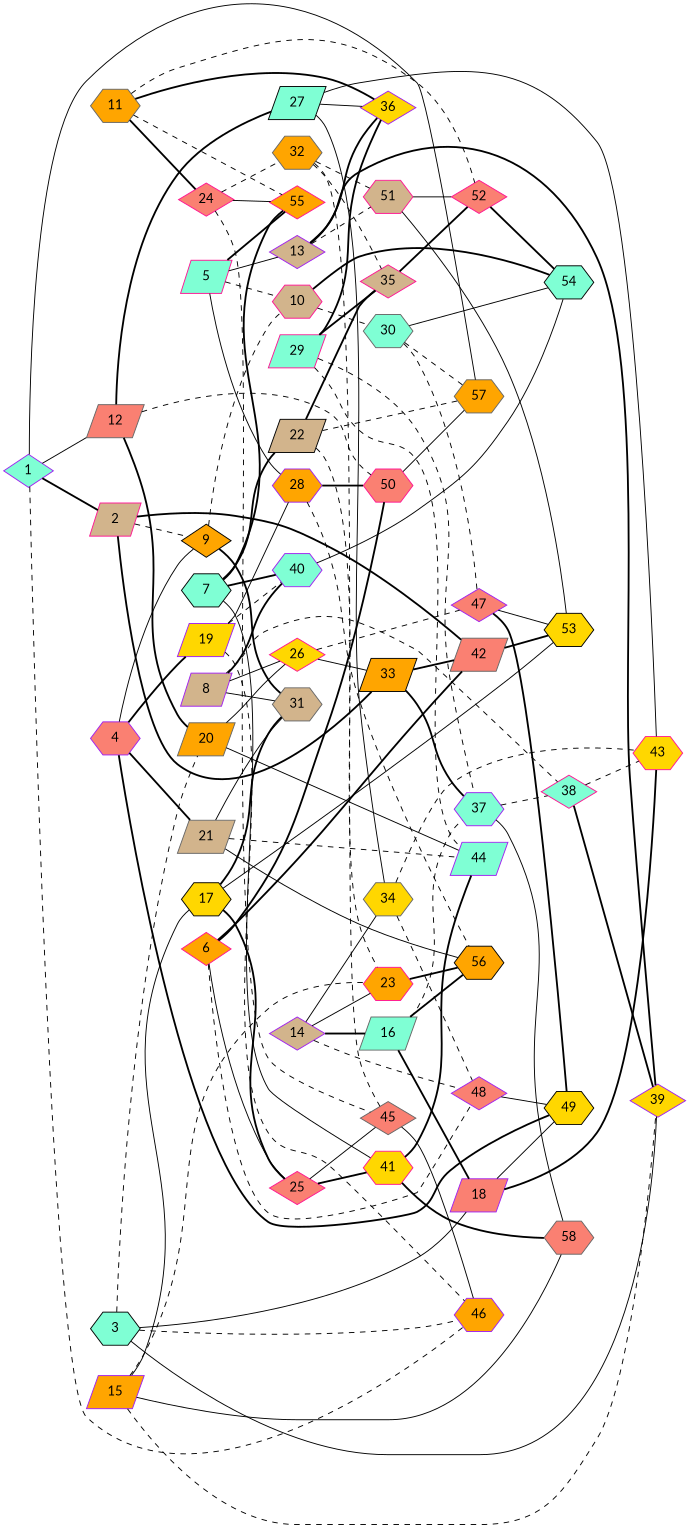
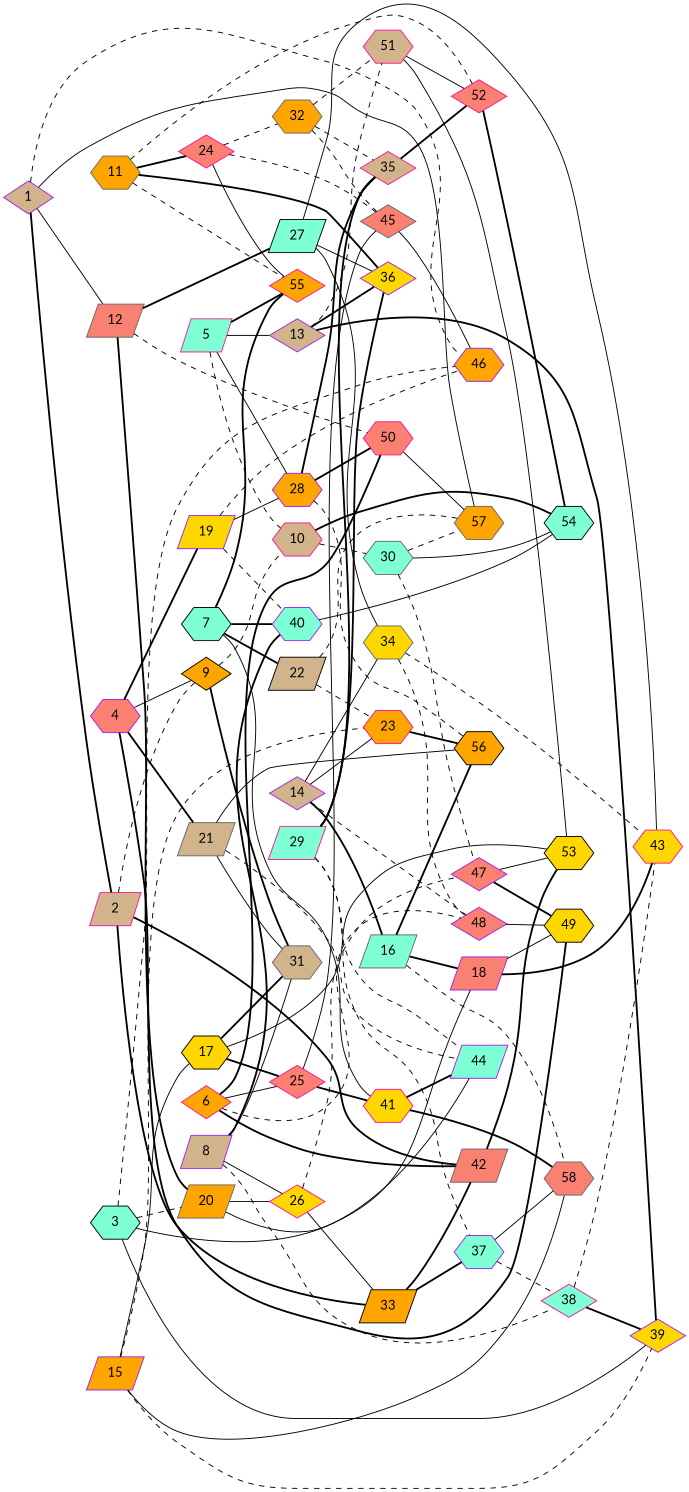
(337, 353) -> (330, 337)
(29, 471) -> (29, 197)
(433, 917) -> (508, 1037)
